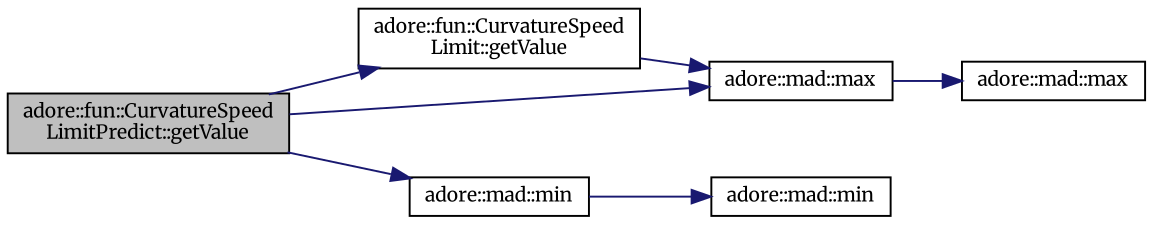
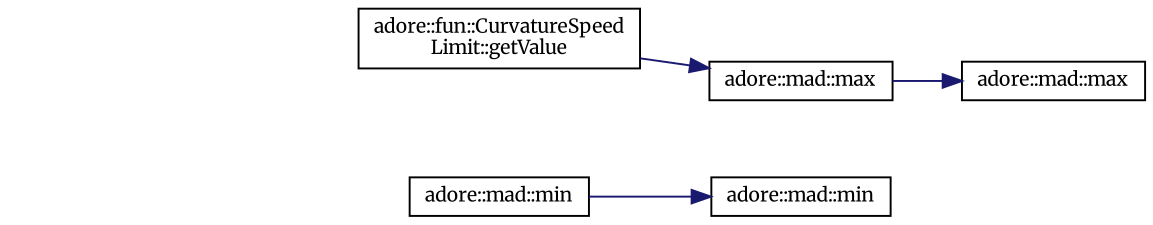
(148, 123) -> none
